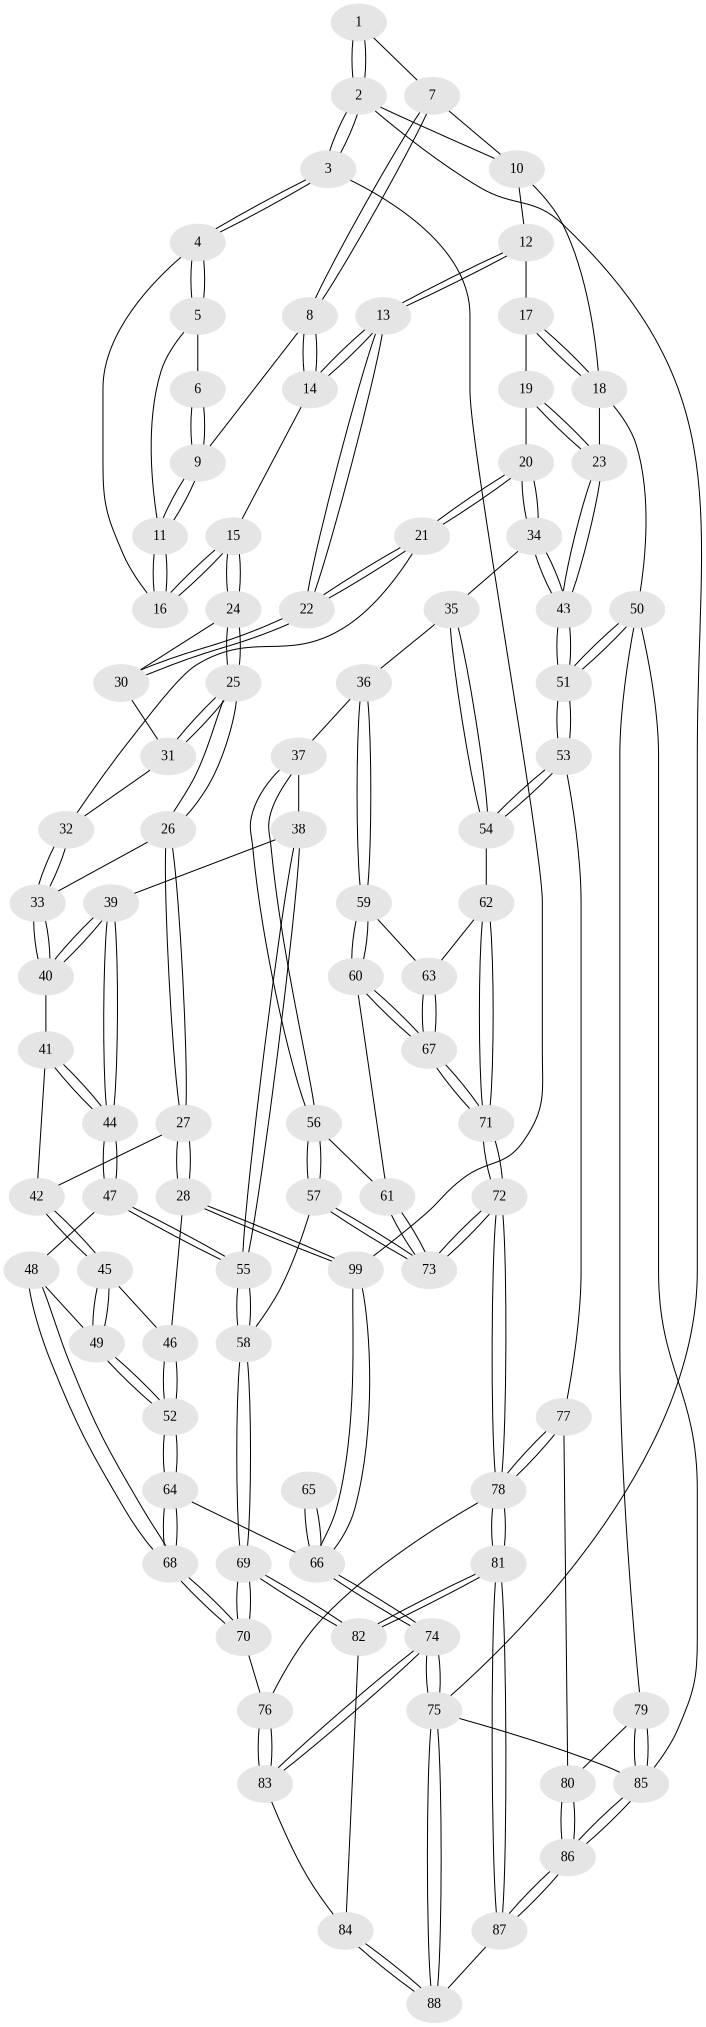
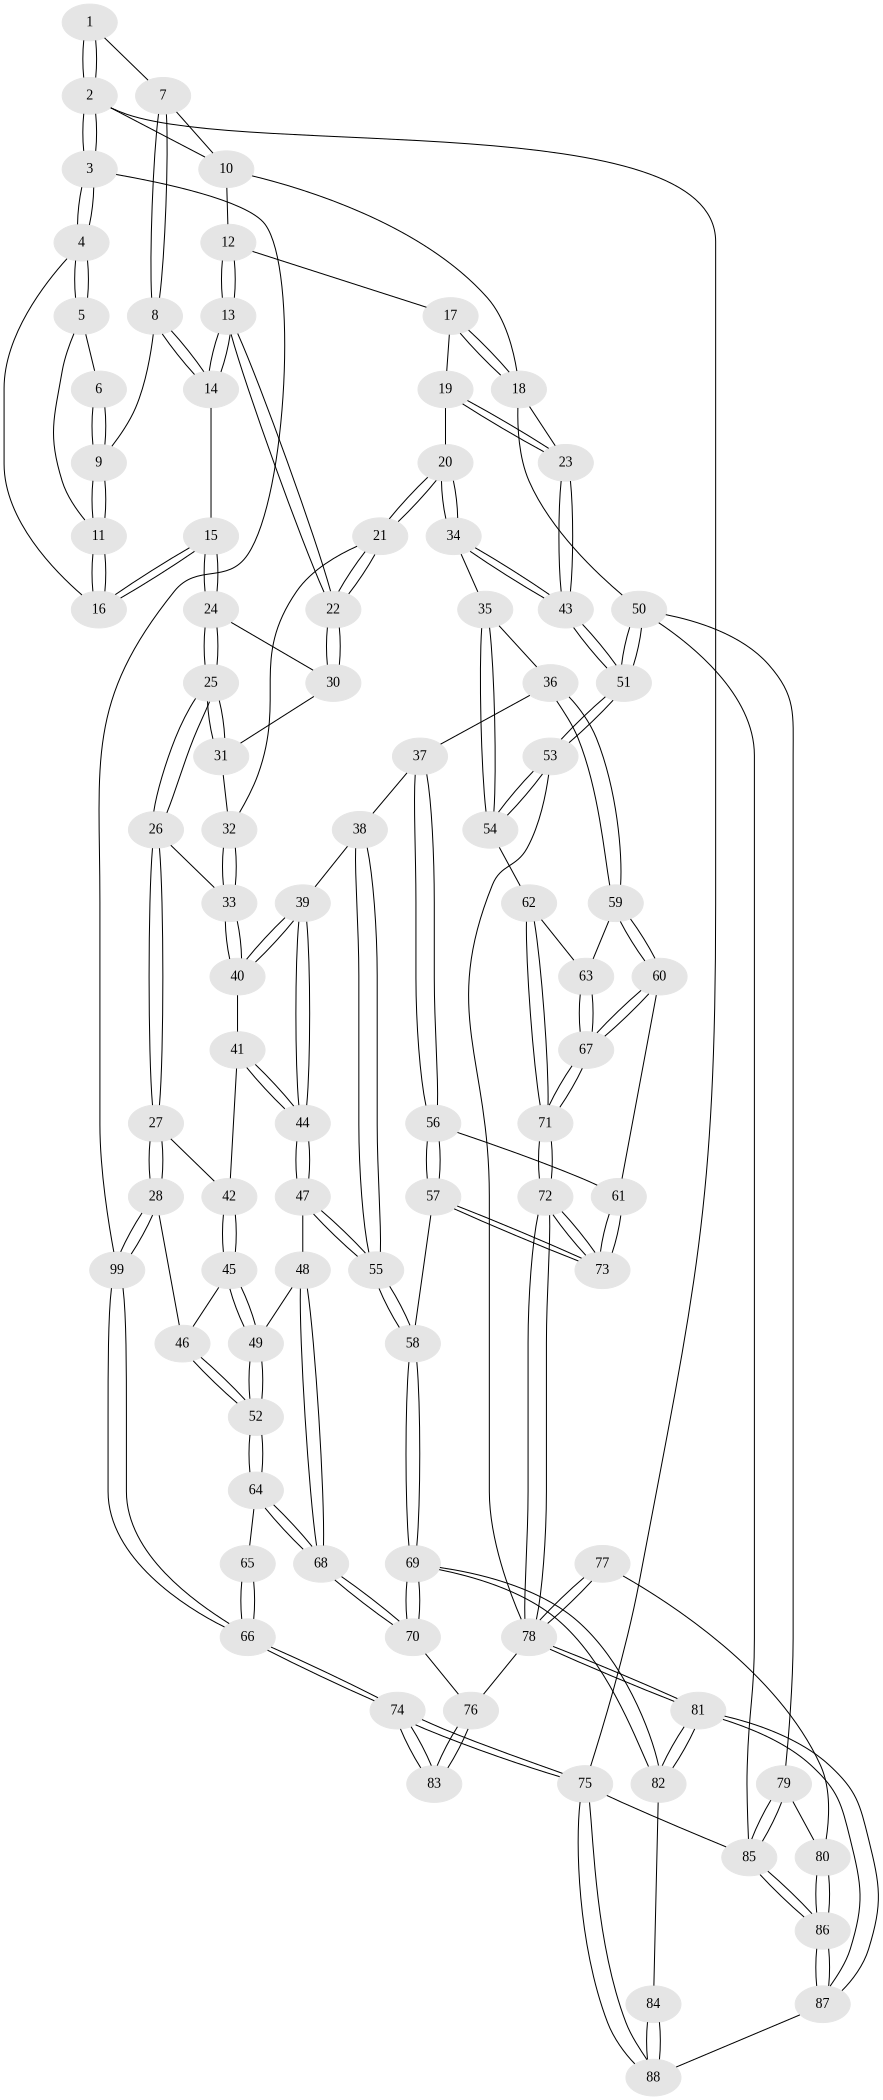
(581, 1087) -> (489, 1188)
(231, 1521) -> (252, 1527)
(298, 1860) -> none
